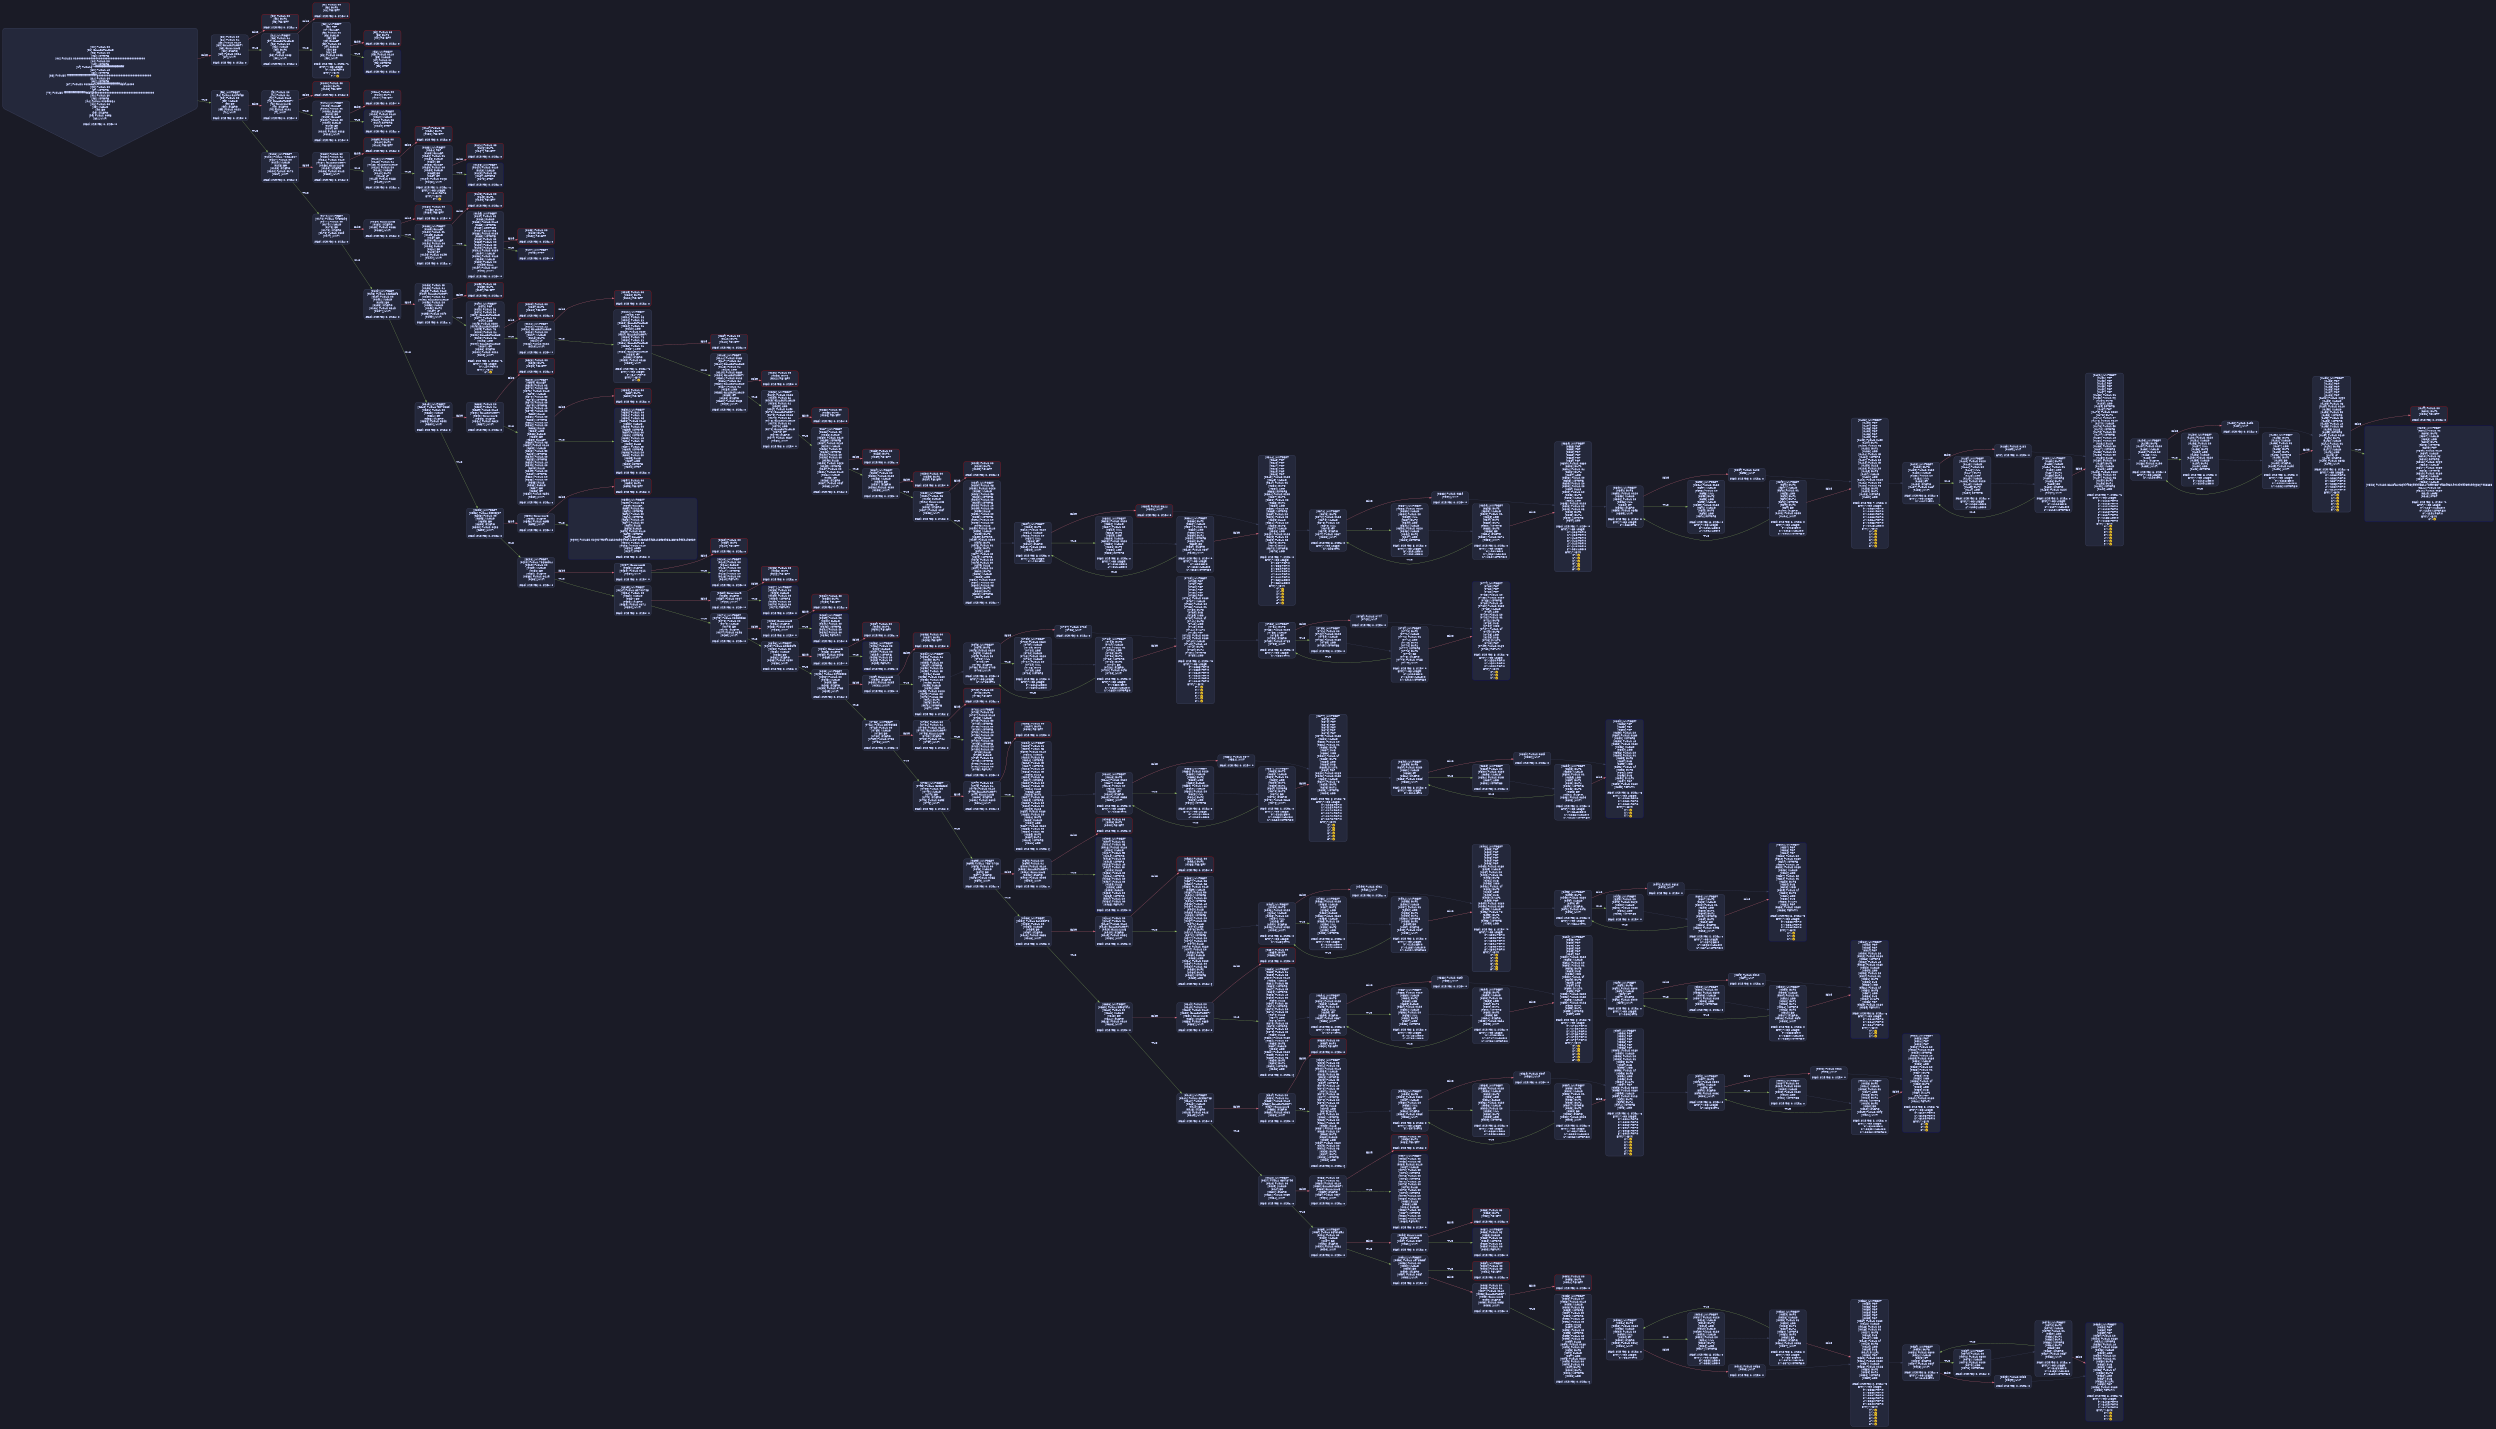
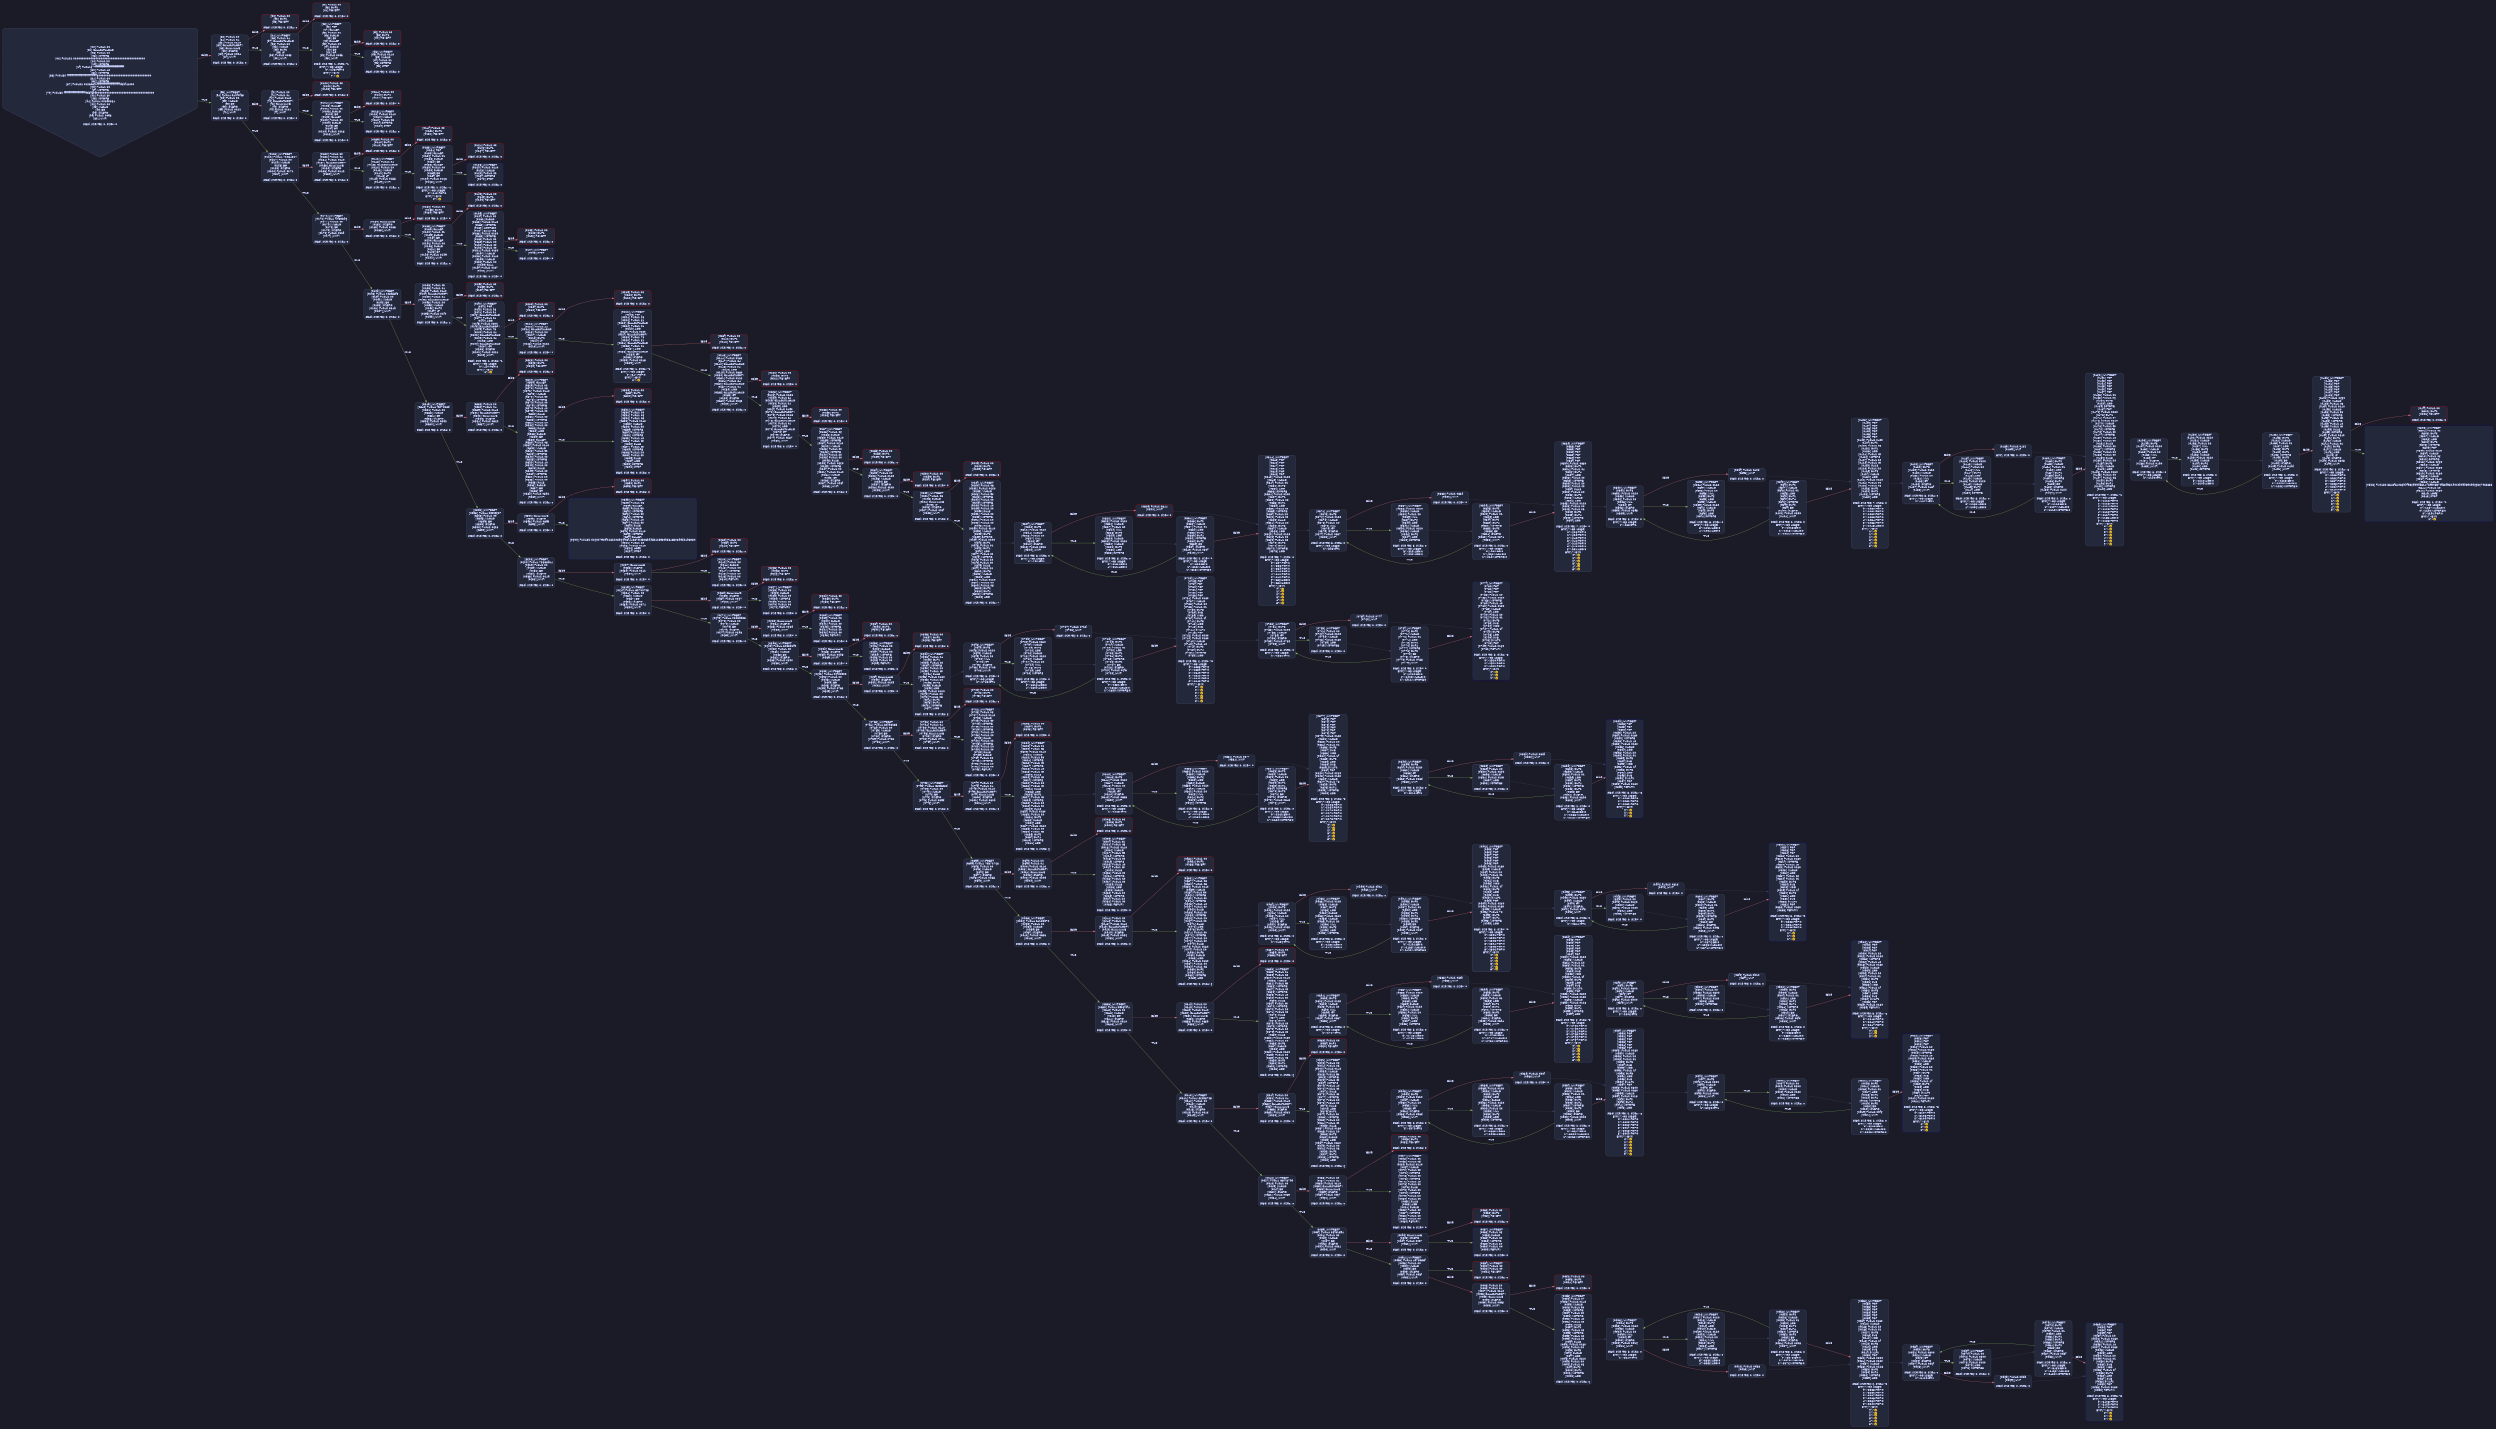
(2240, 428) -> none
(1829, 1073) -> none
